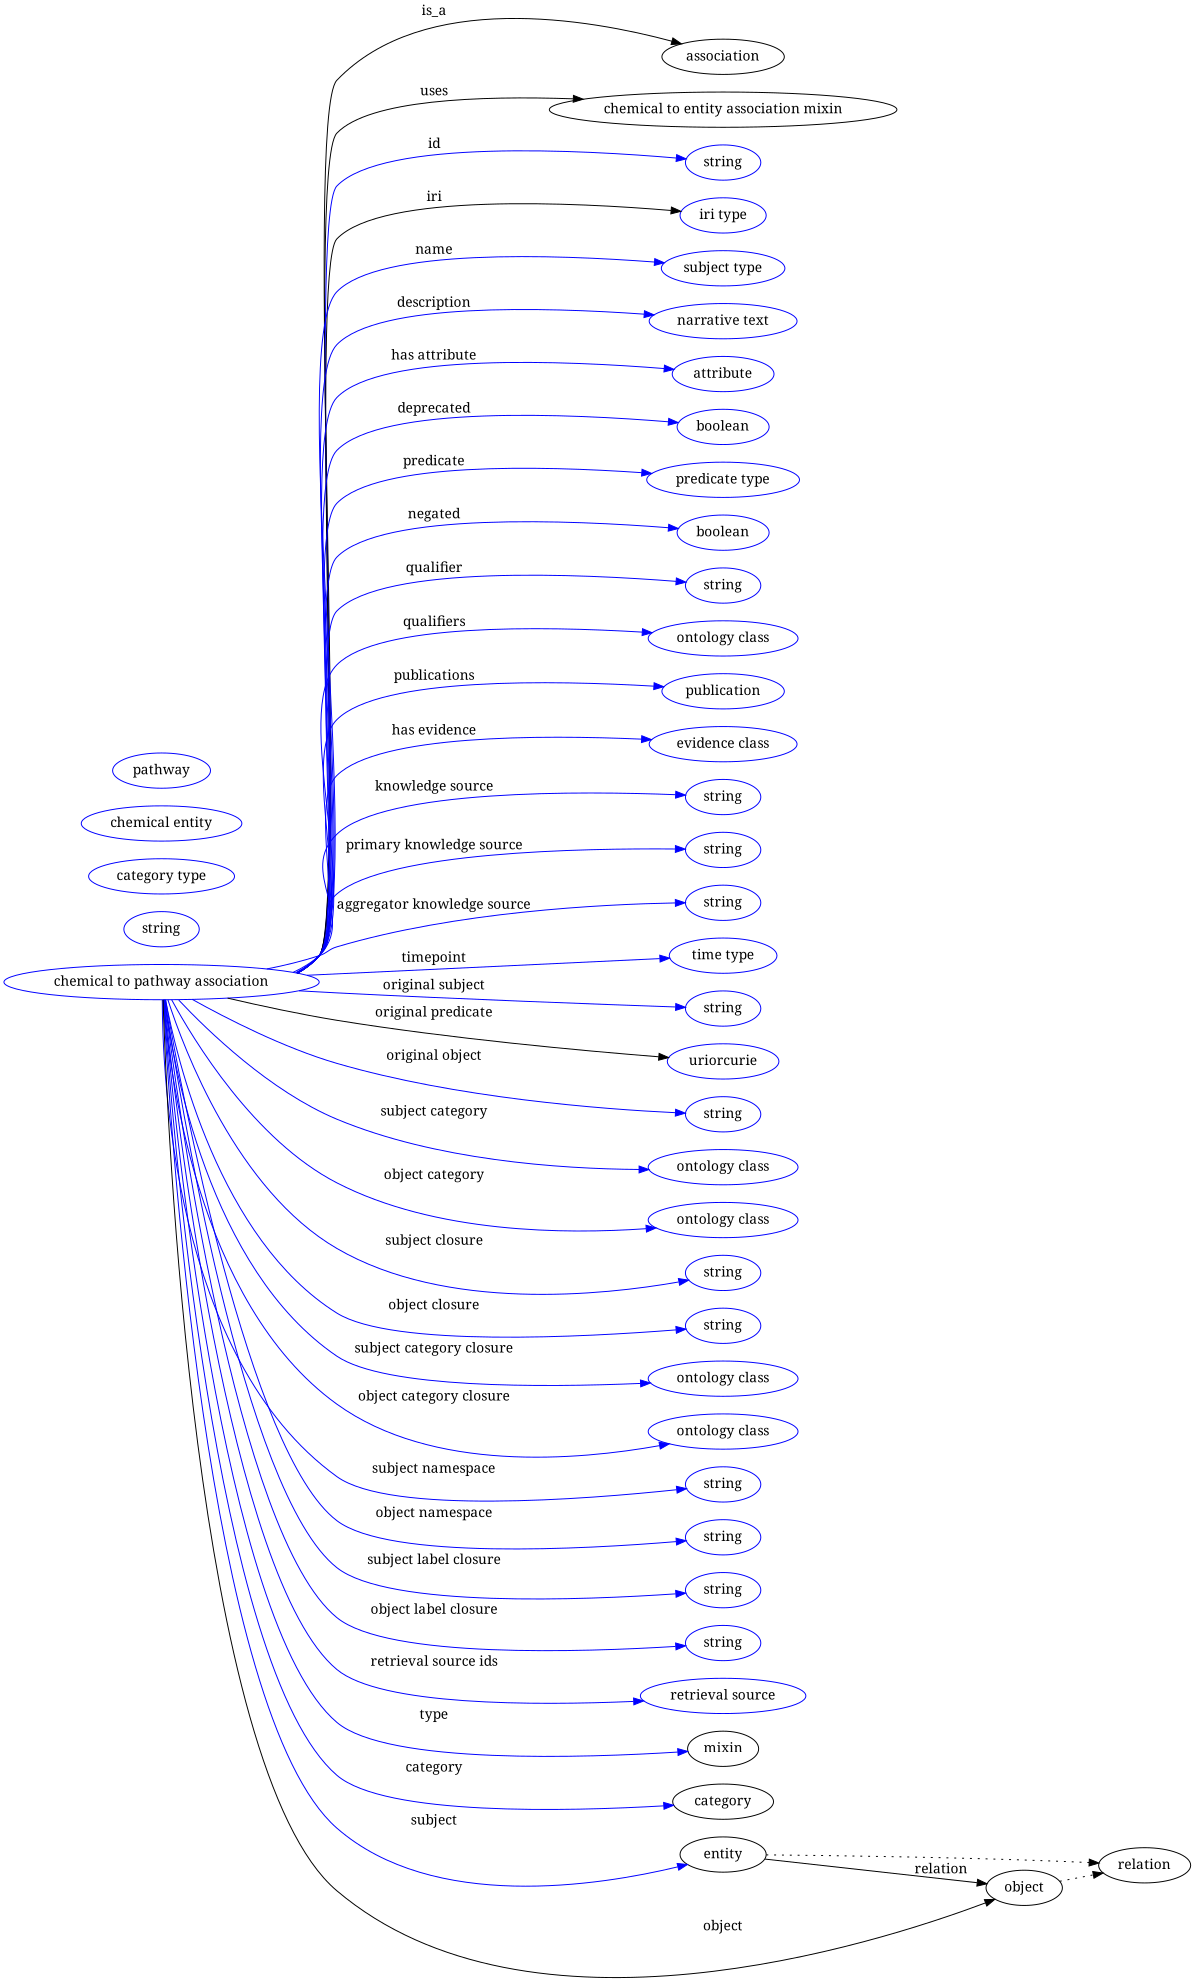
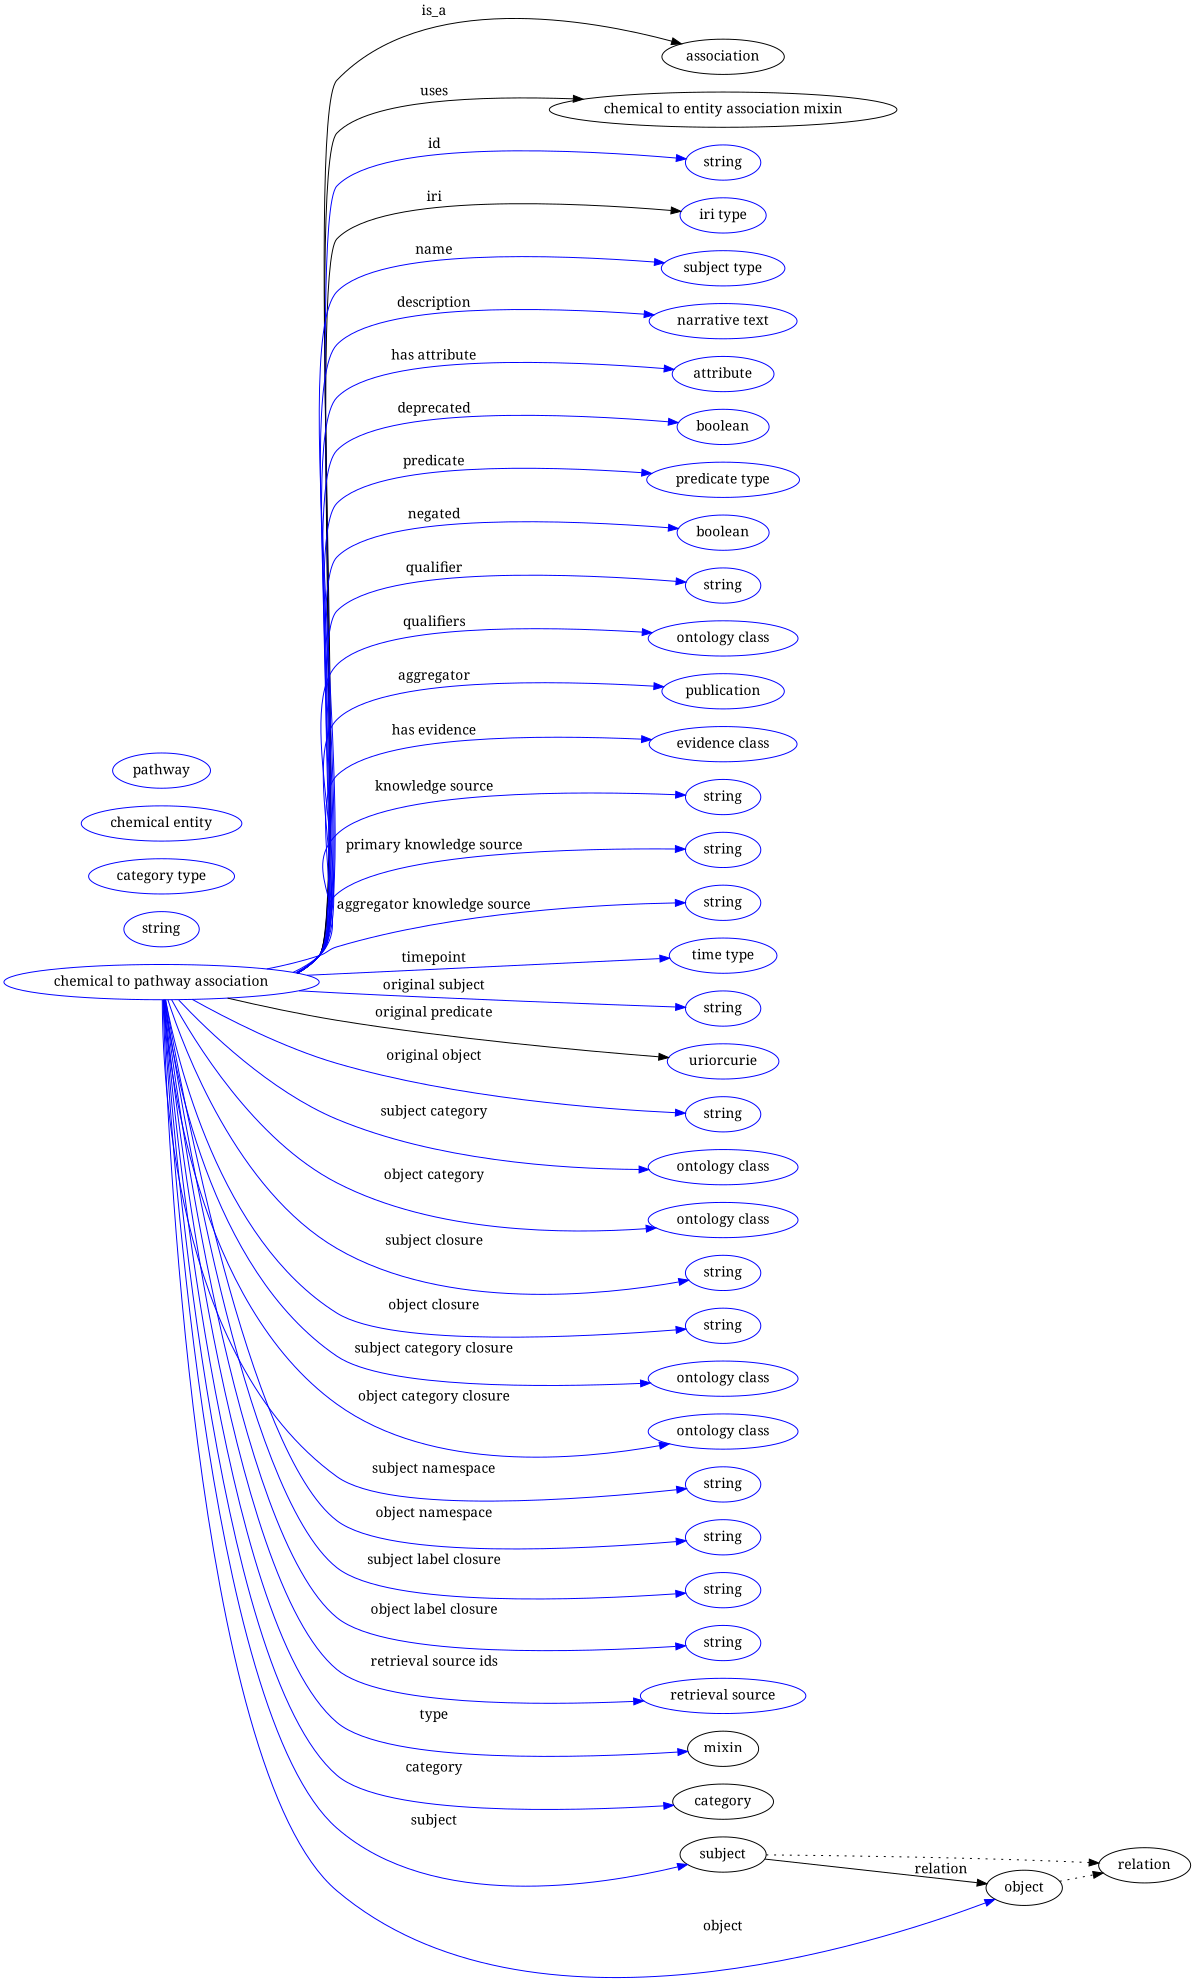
(434, 676) -> (434, 676)
(275, 1787) -> (275, 1787)
(723, 1854) -> (723, 1854)
